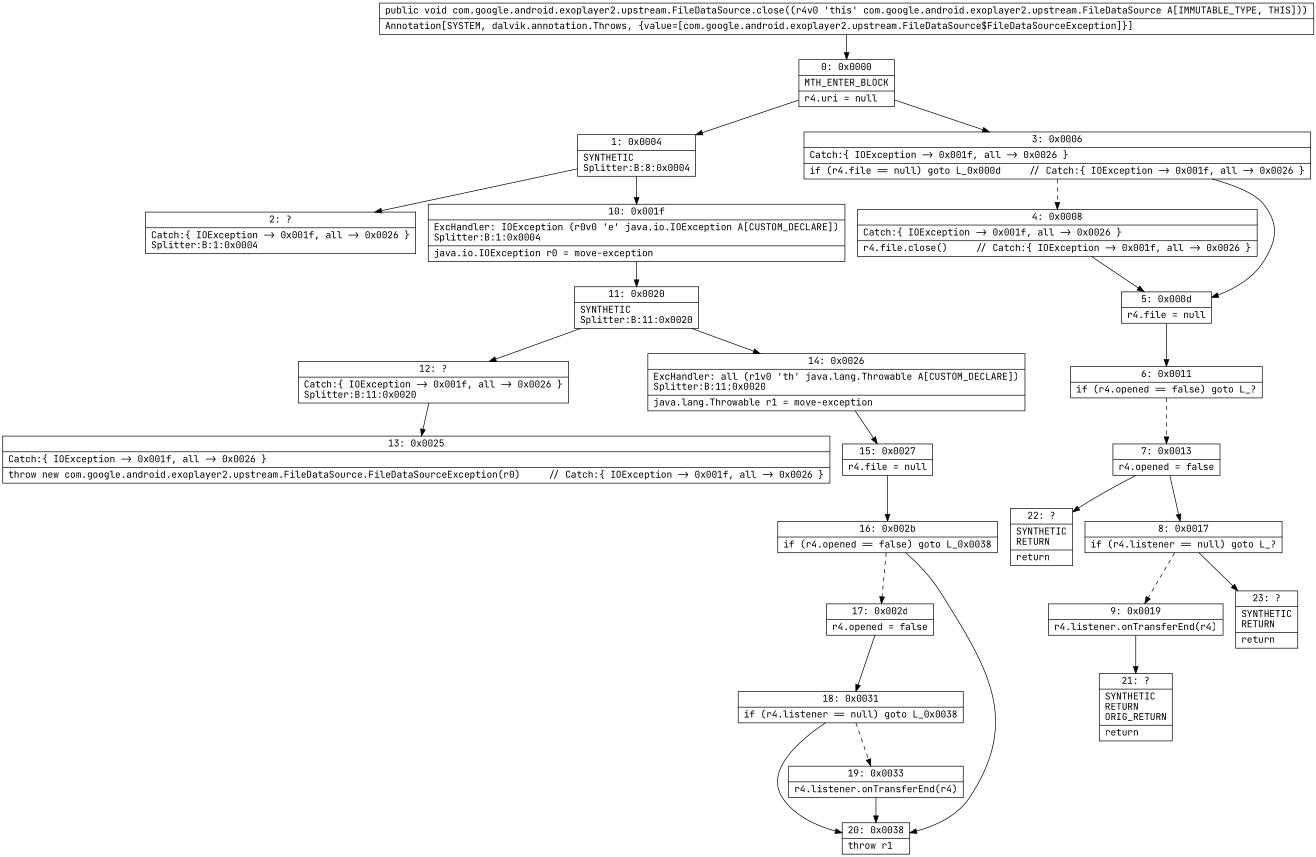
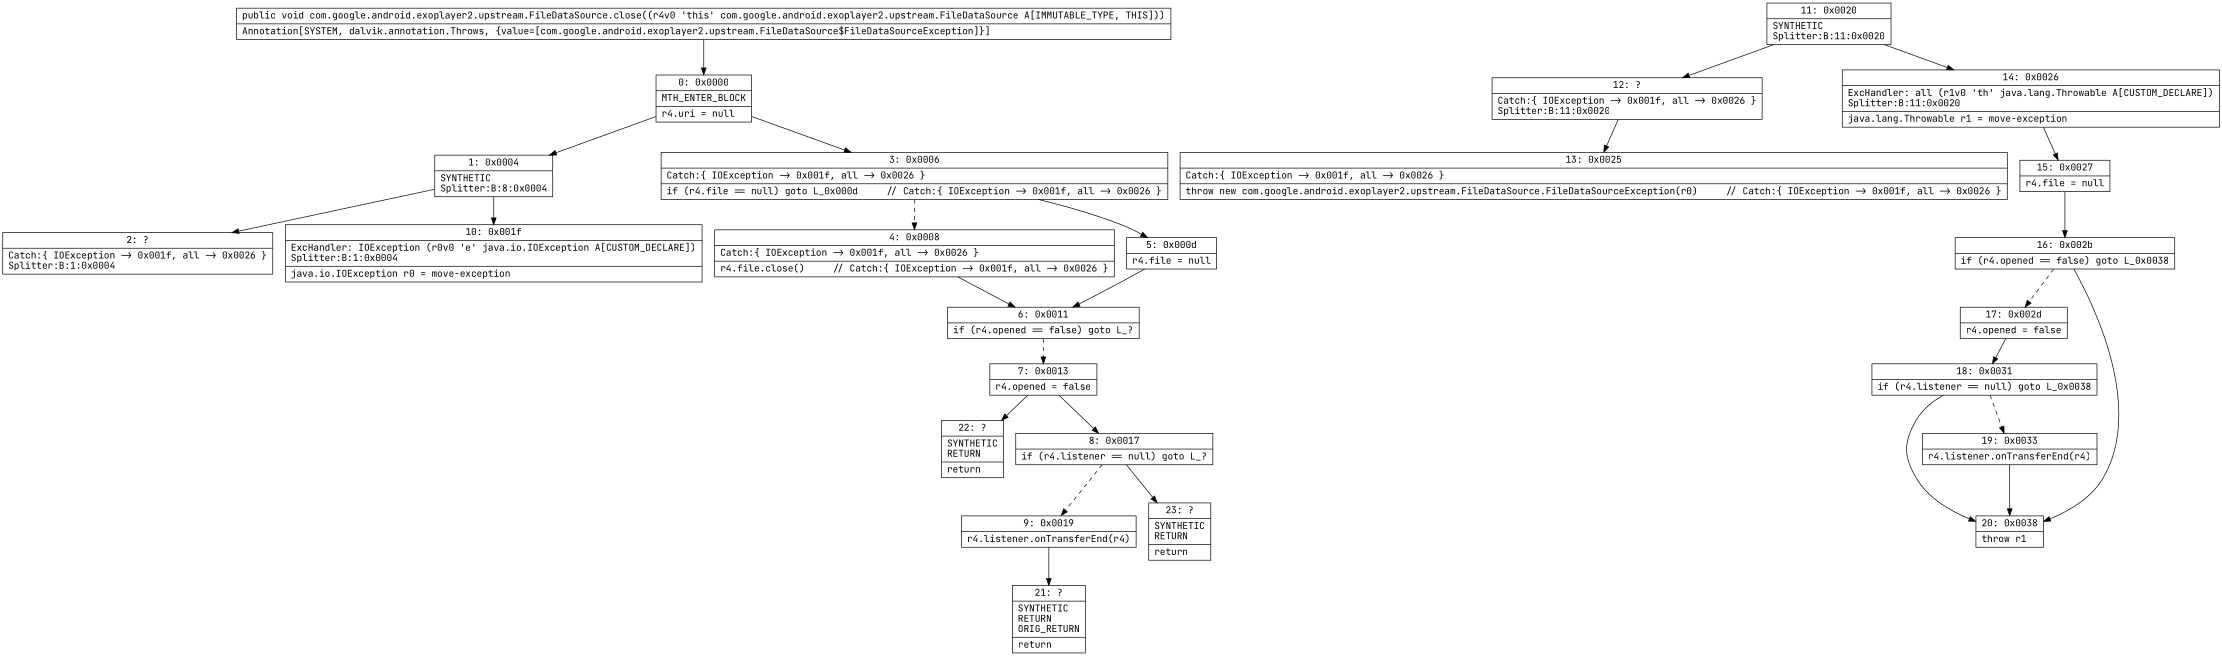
(637, 271) -> none
(1115, 272) -> (983, 290)
